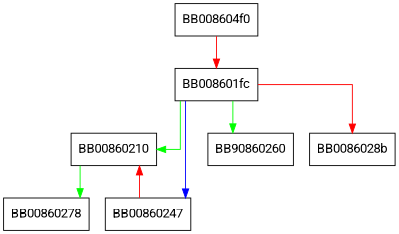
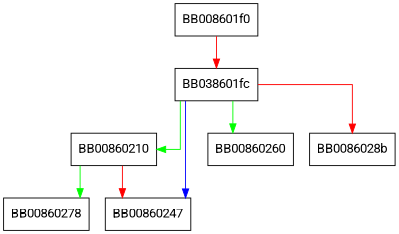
(216, 20) -> (216, 20)
(216, 85) -> (216, 85)
(251, 149) -> (251, 149)
(140, 186) -> (122, 177)
